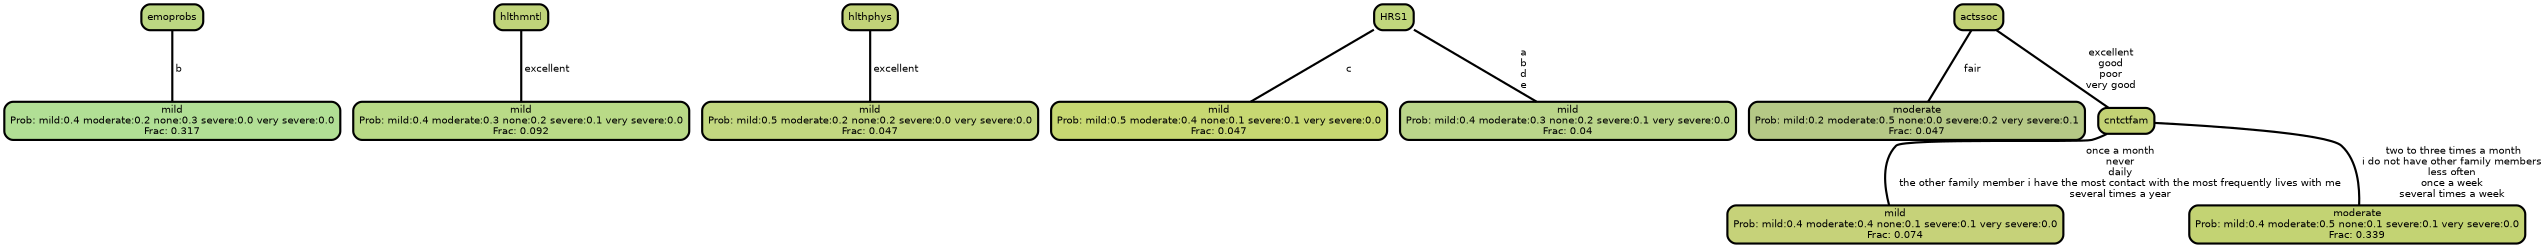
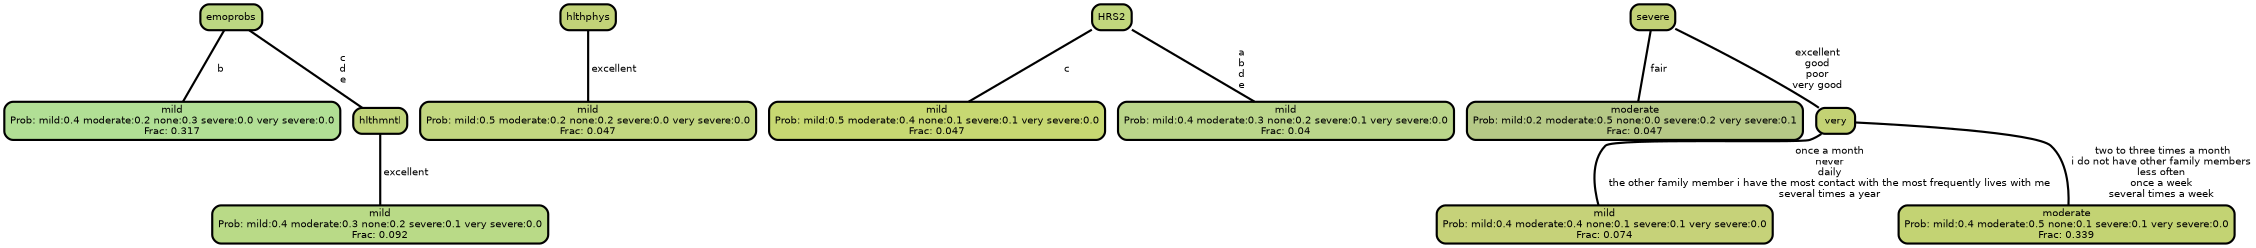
(1394, 17) -> (1112, 17)
(1979, 17) -> (1653, 17)
none -> (306, 69)
(2126, 121) -> (1836, 121)
